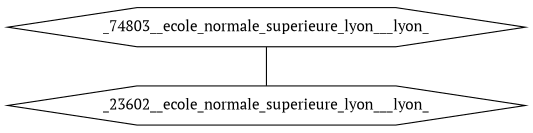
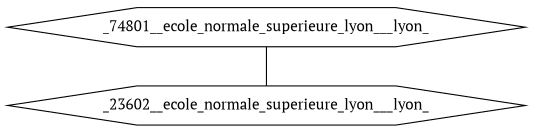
(266, 27) -> (266, 27)
